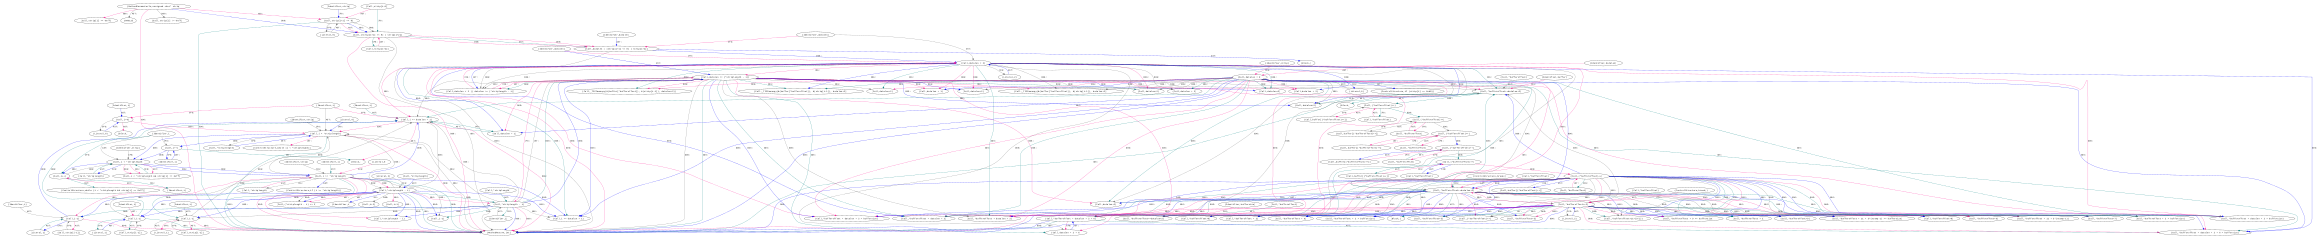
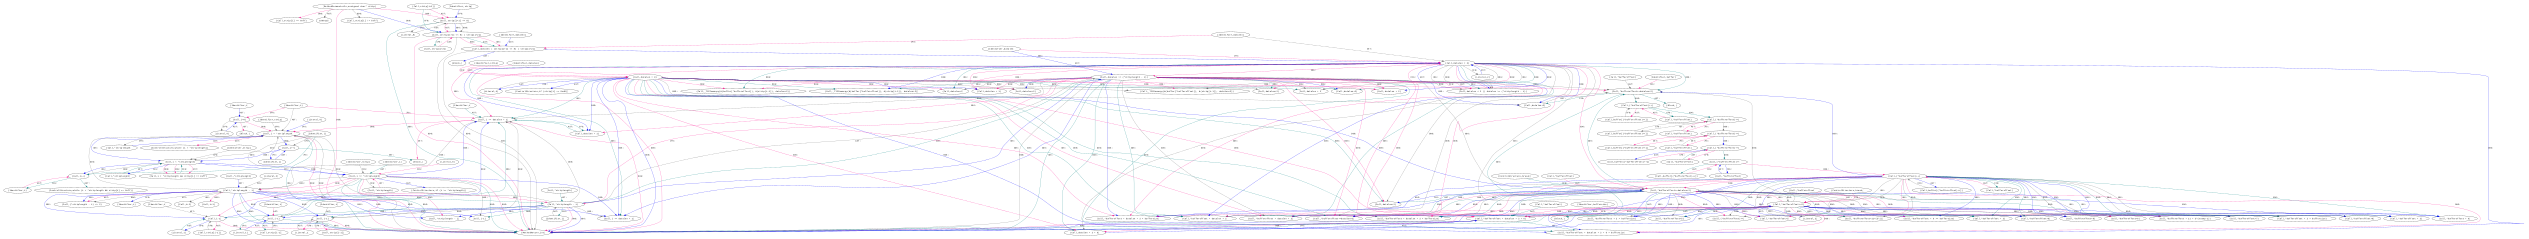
(1867, 219) -> none
